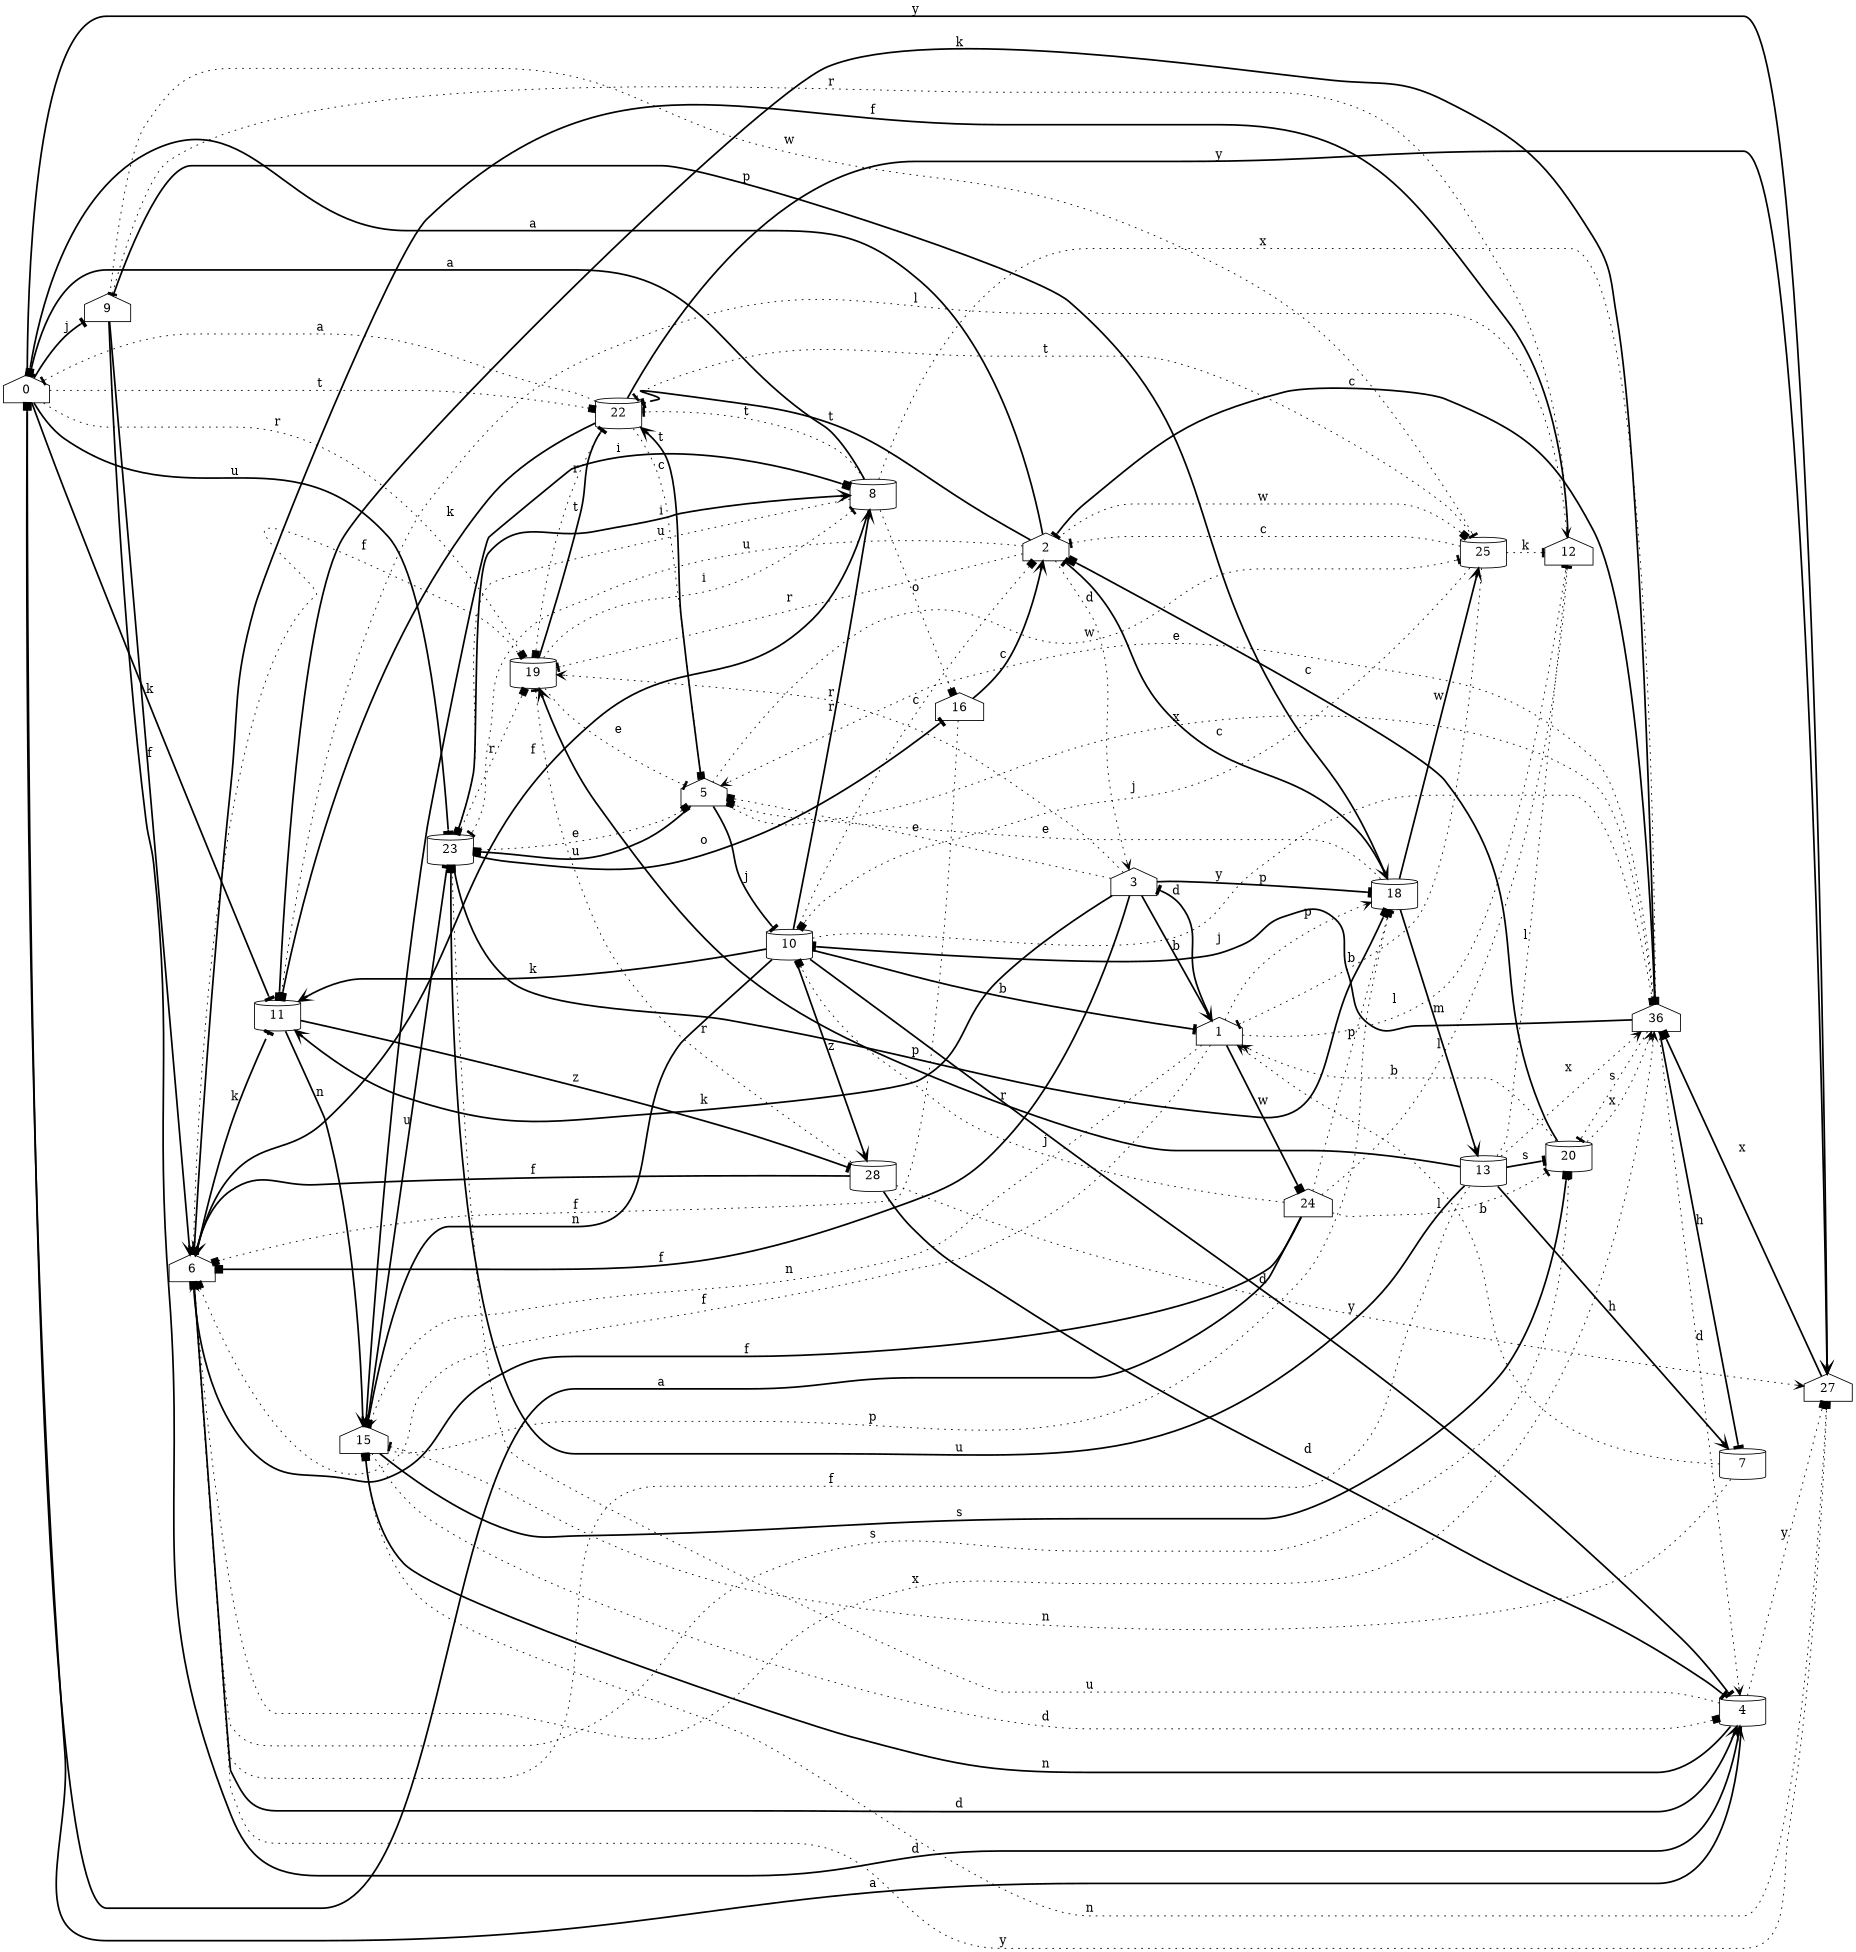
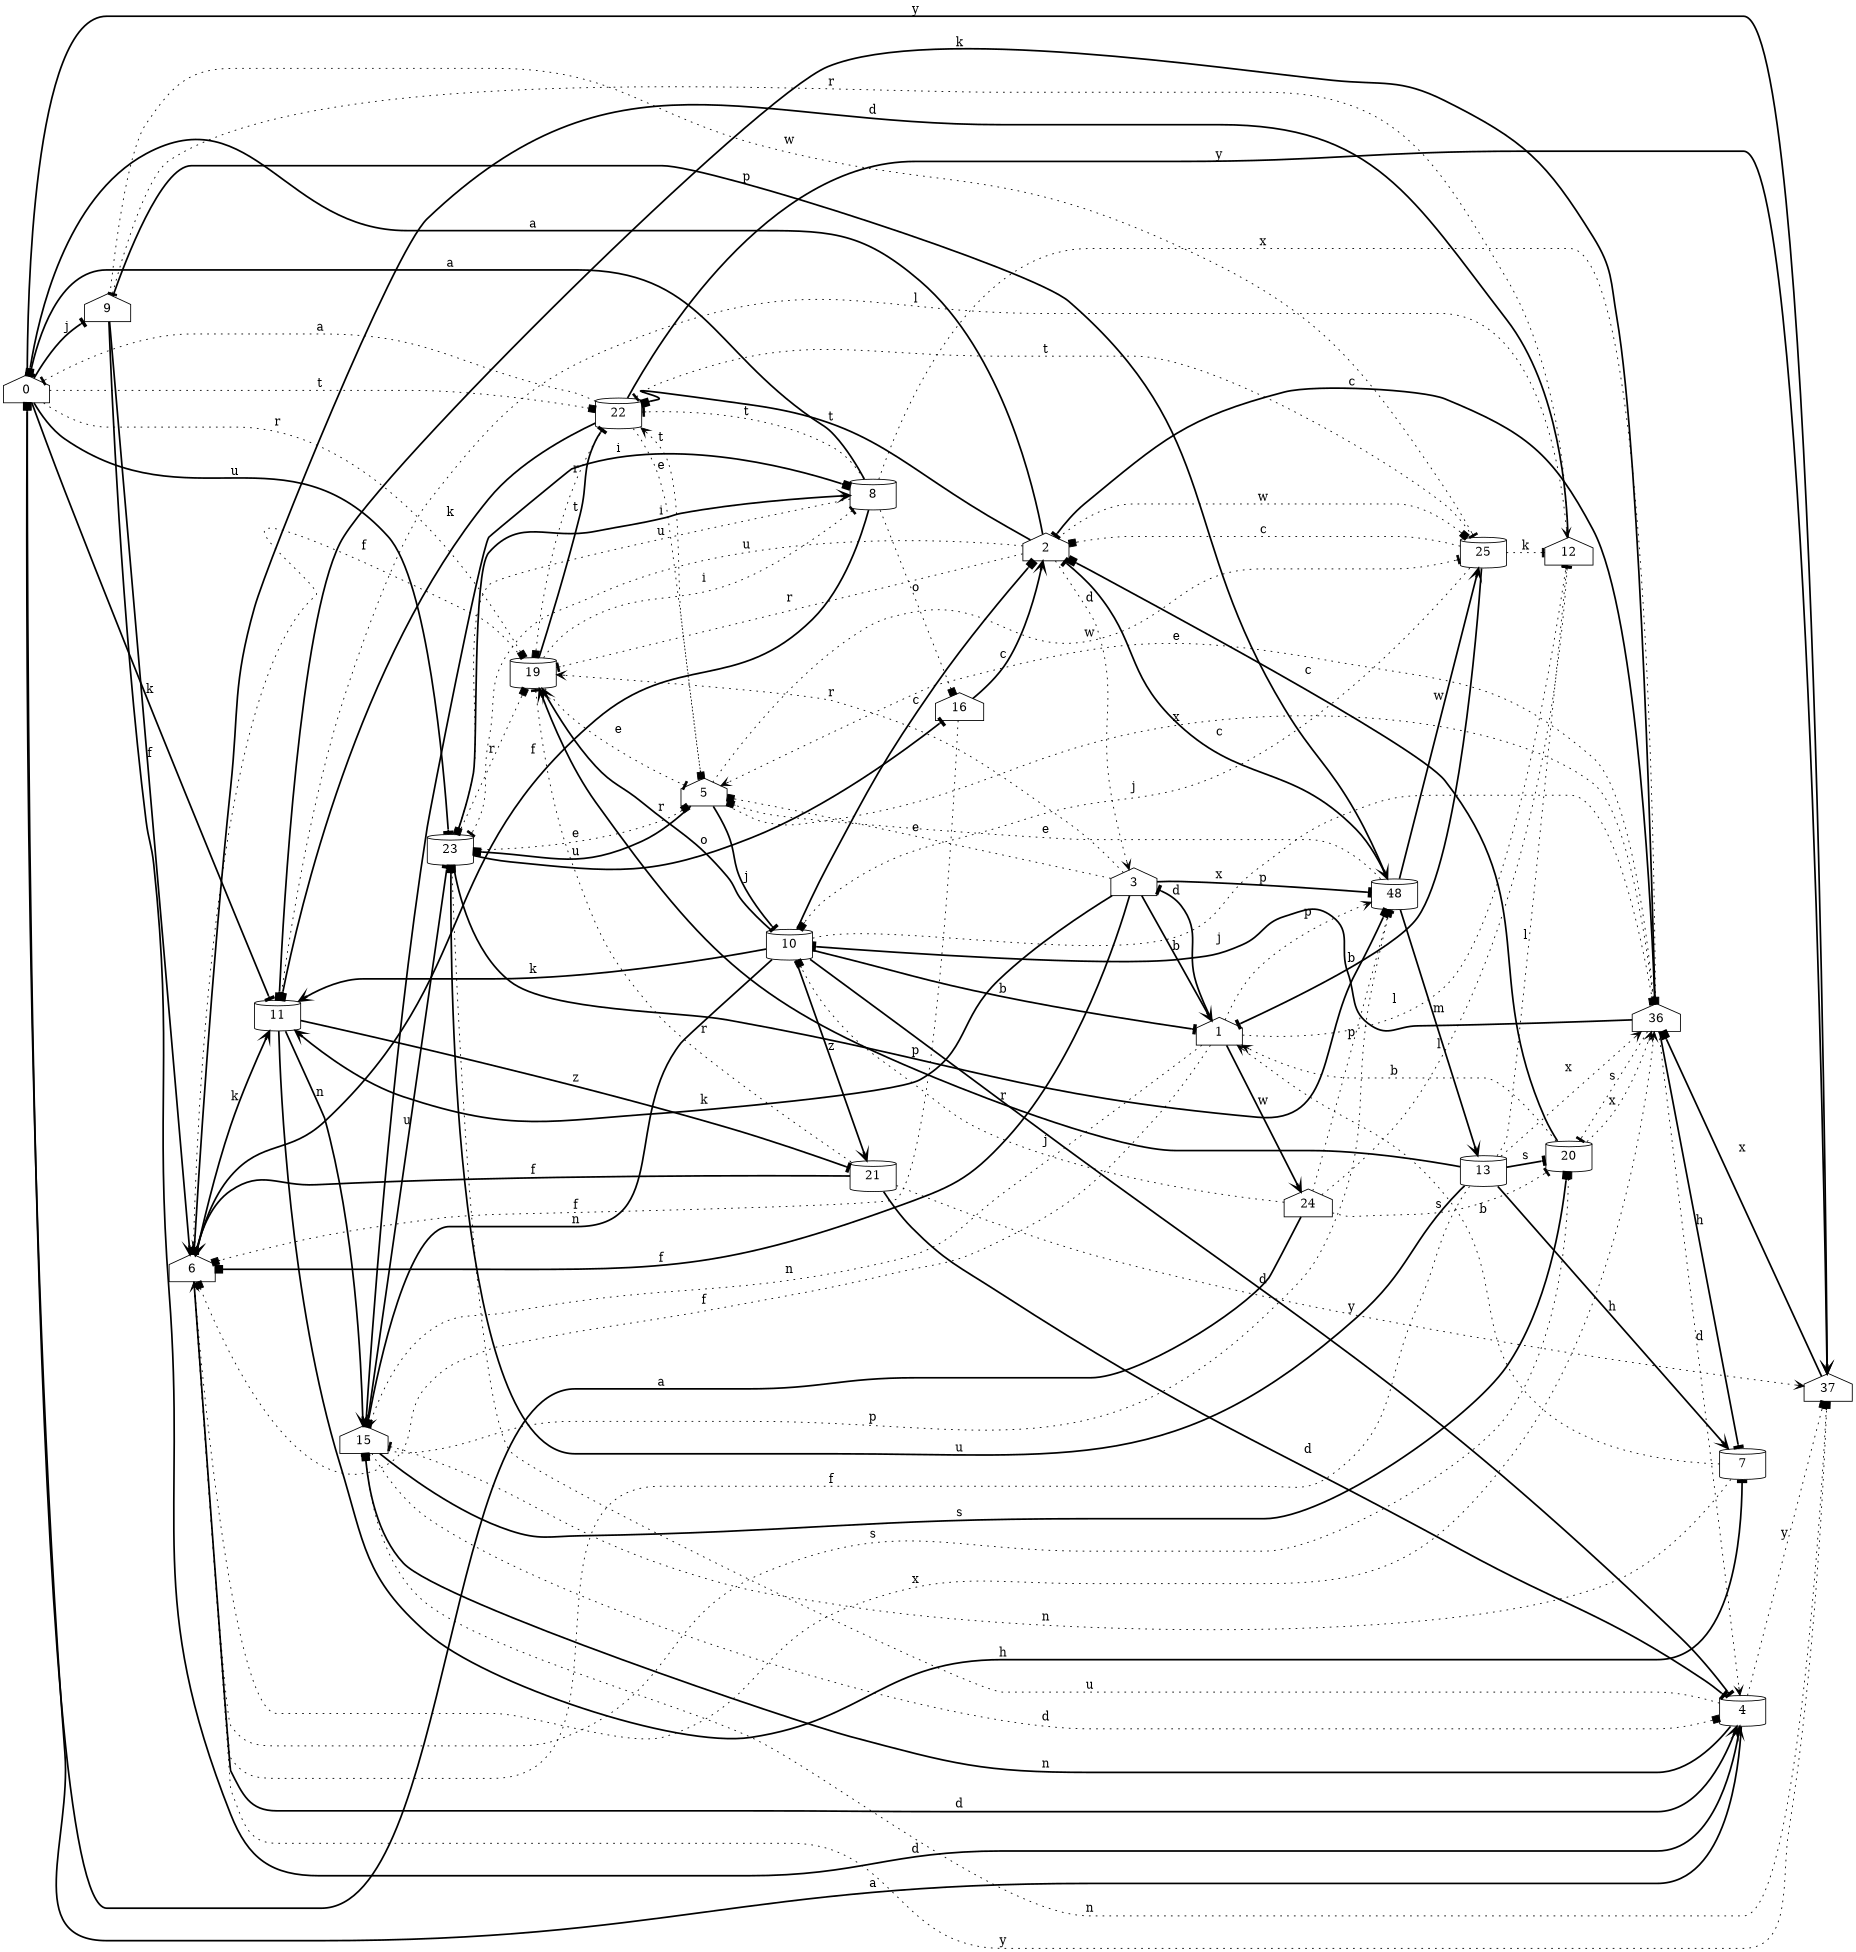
(873, 111) -> (873, 111)
(835, 425) -> (835, 425)
(661, 466) -> (661, 466)
(1269, 536) -> (1269, 536)
(679, 559) -> (679, 559)
(833, 724) -> (657, 814)
(899, 740) -> (899, 740)
(1444, 848) -> (1444, 848)
(1219, 875) -> (1219, 875)
(1395, 894) -> (1395, 894)
(1260, 1111) -> (1260, 1111)
(224, 1145) -> (224, 1145)
(873, 1176) -> (873, 1176)
(1439, 1205) -> (1439, 1205)
(683, 1356) -> none
(1828, 1389) -> (1828, 1389)
none -> (826, 1716)
